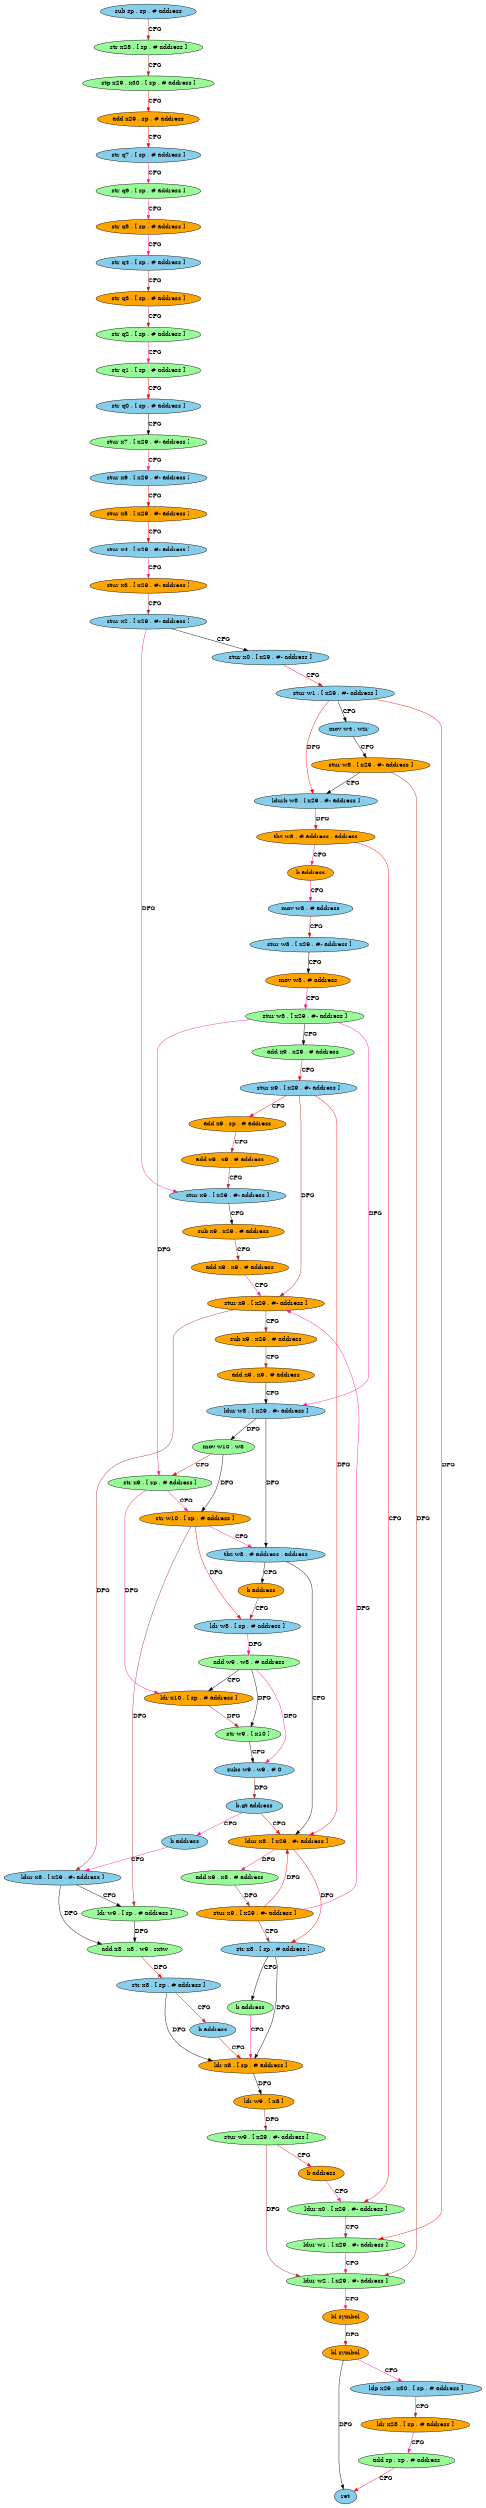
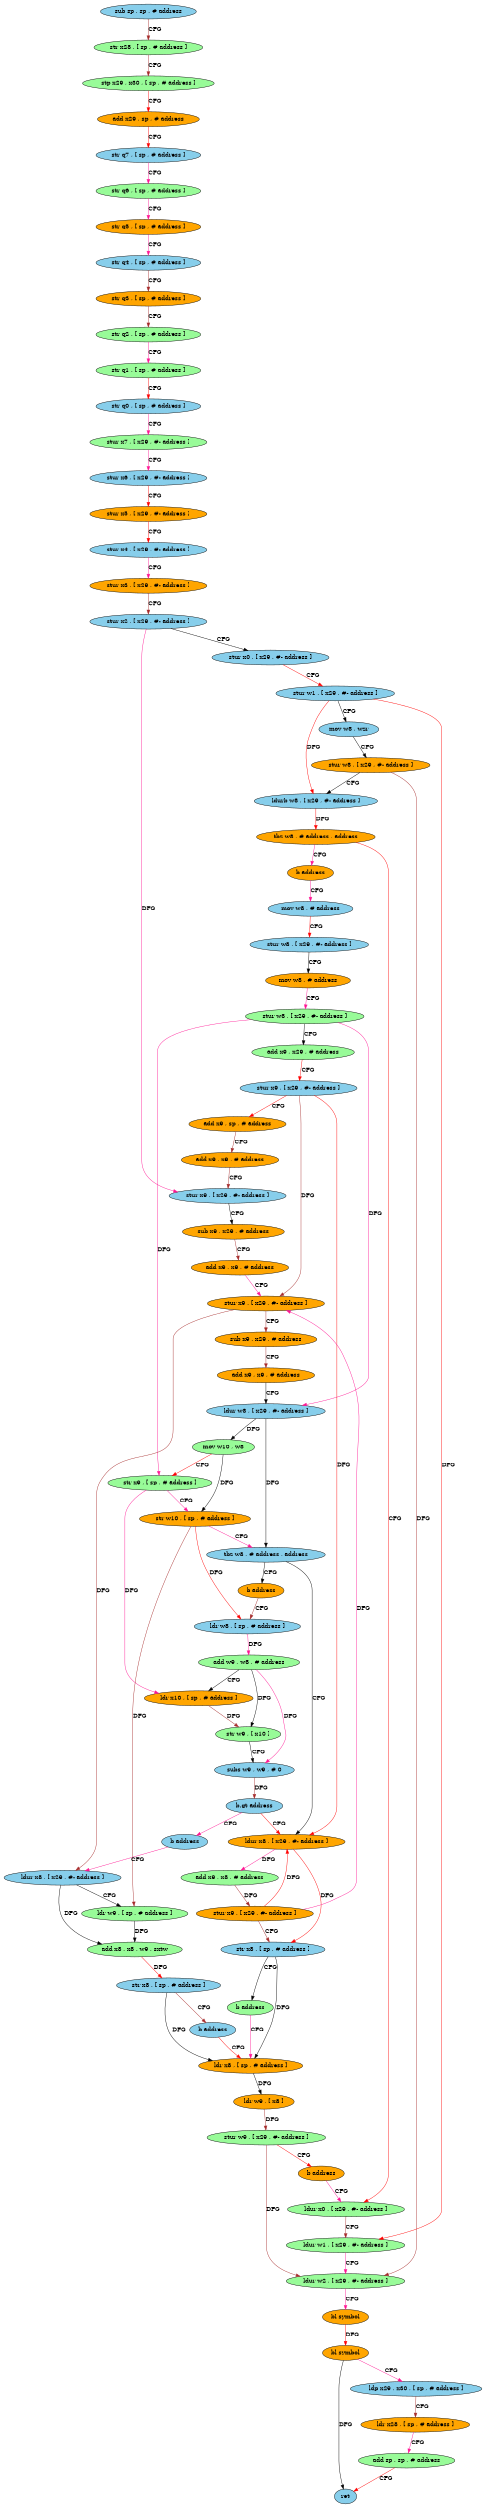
(148, 422) -> (148, 422)
(349, 729) -> (349, 729)
